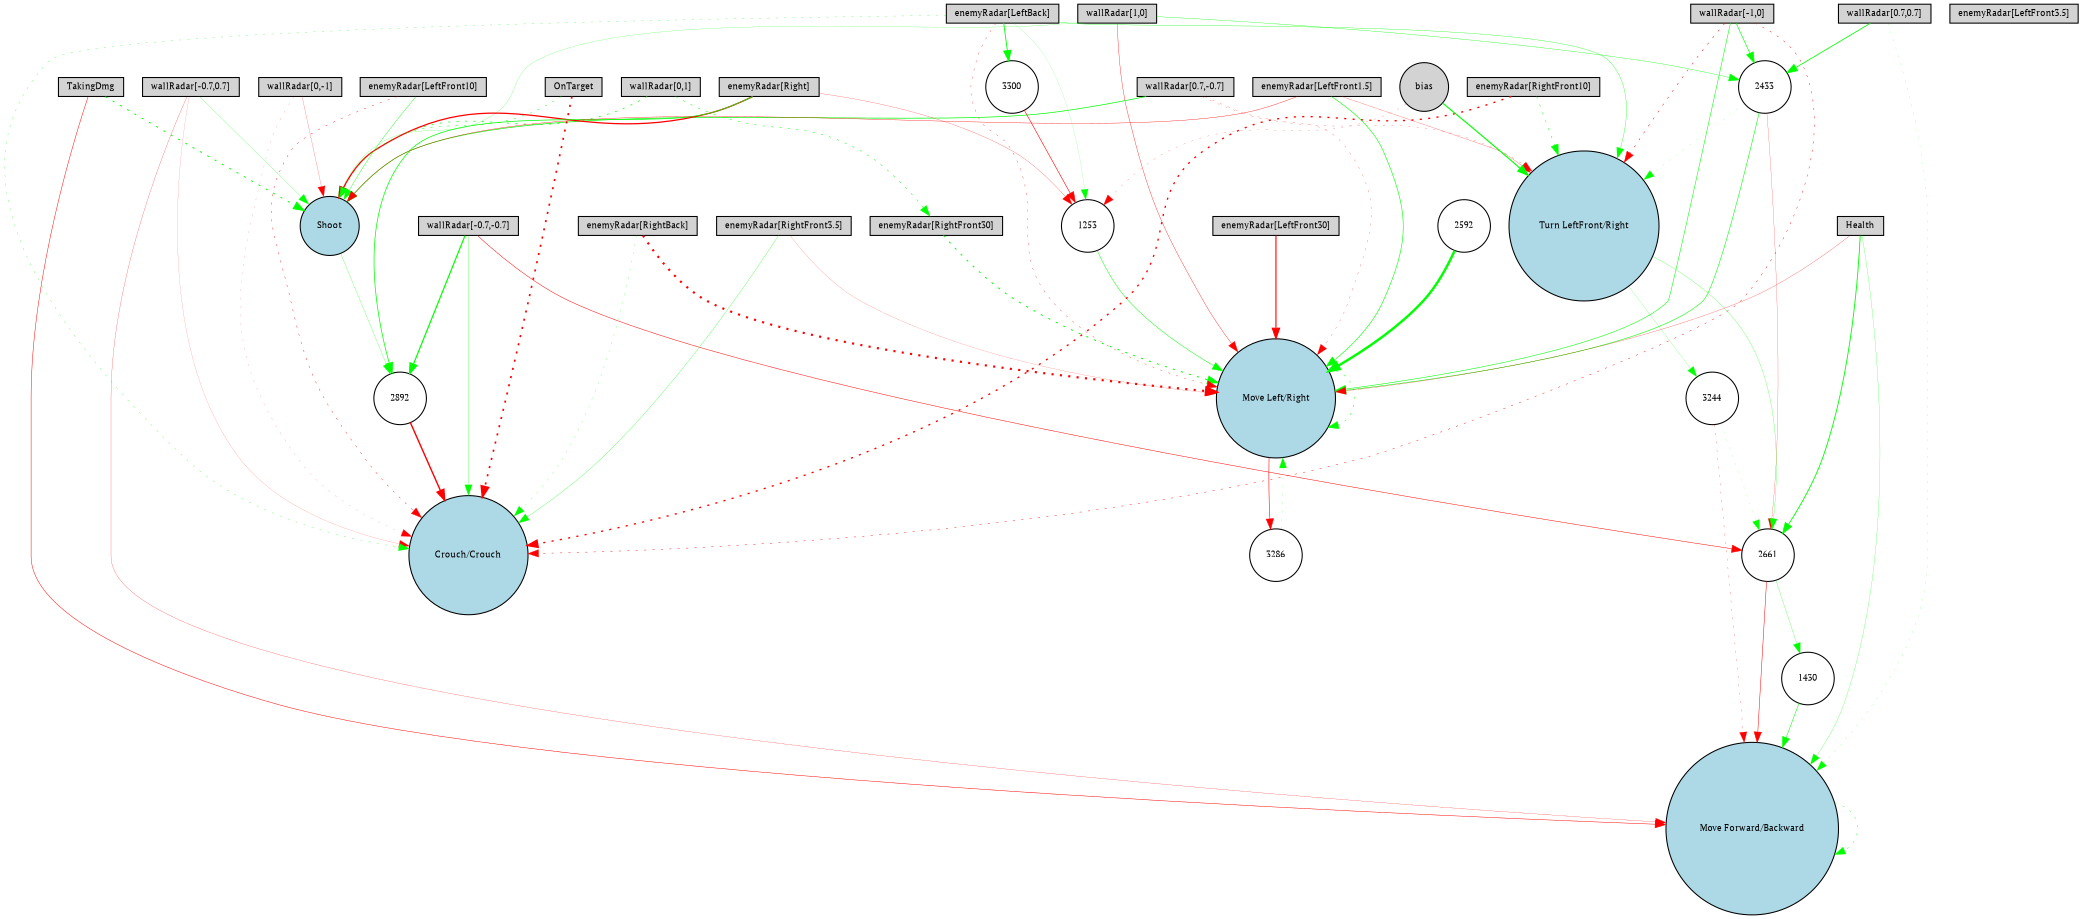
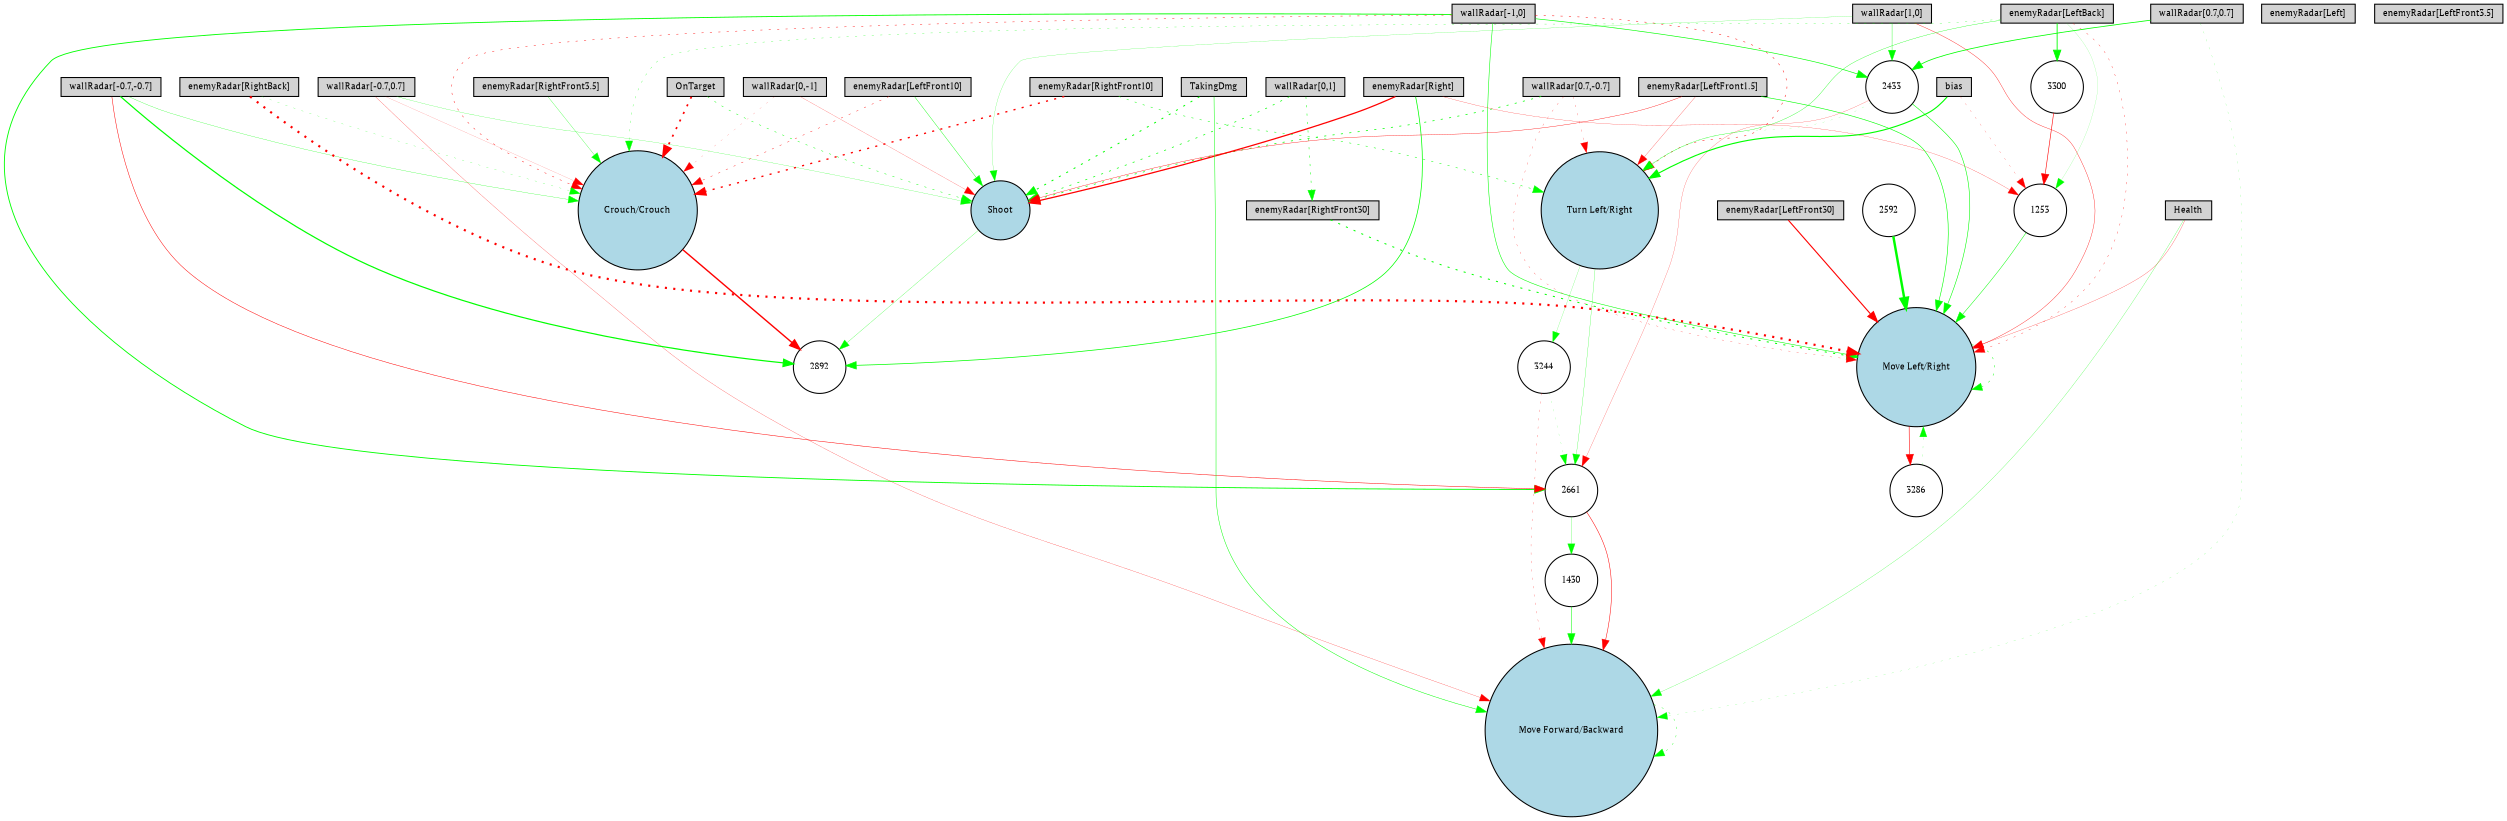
none -> (2308, 14)
(1424, 87) -> (1954, 87)
(742, 117) -> (1378, 129)
(1584, 226) -> (1600, 210)
(982, 350) -> none
(1842, 385) -> (24, 233)
(425, 457) -> (743, 301)
(582, 754) -> (1216, 457)
